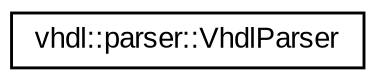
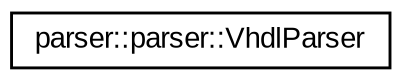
(188, 40) -> (201, 40)
